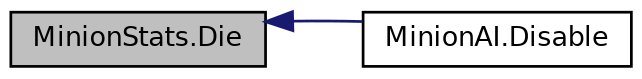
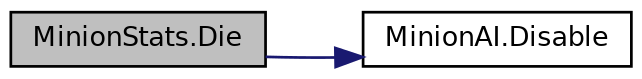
(328, 21) -> (300, 58)
